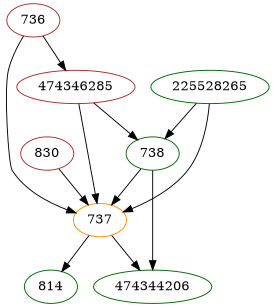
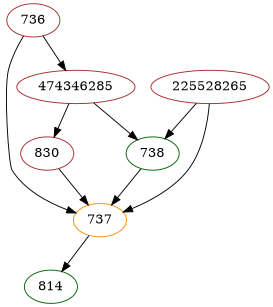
(210, 87) -> (210, 87)
(87, 149) -> (63, 116)
(153, 287) -> none
